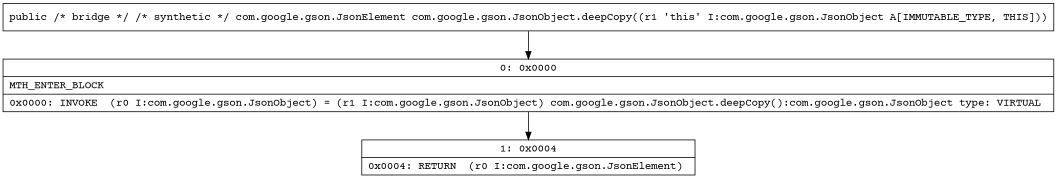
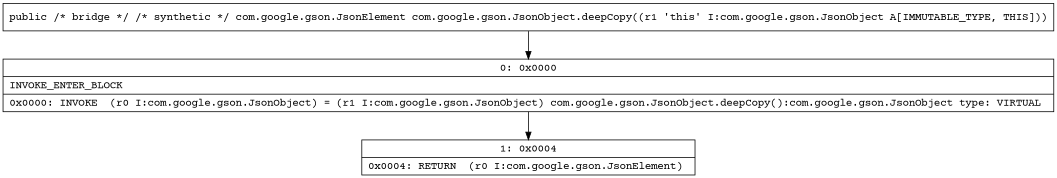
(56, 85) -> (66, 85)
